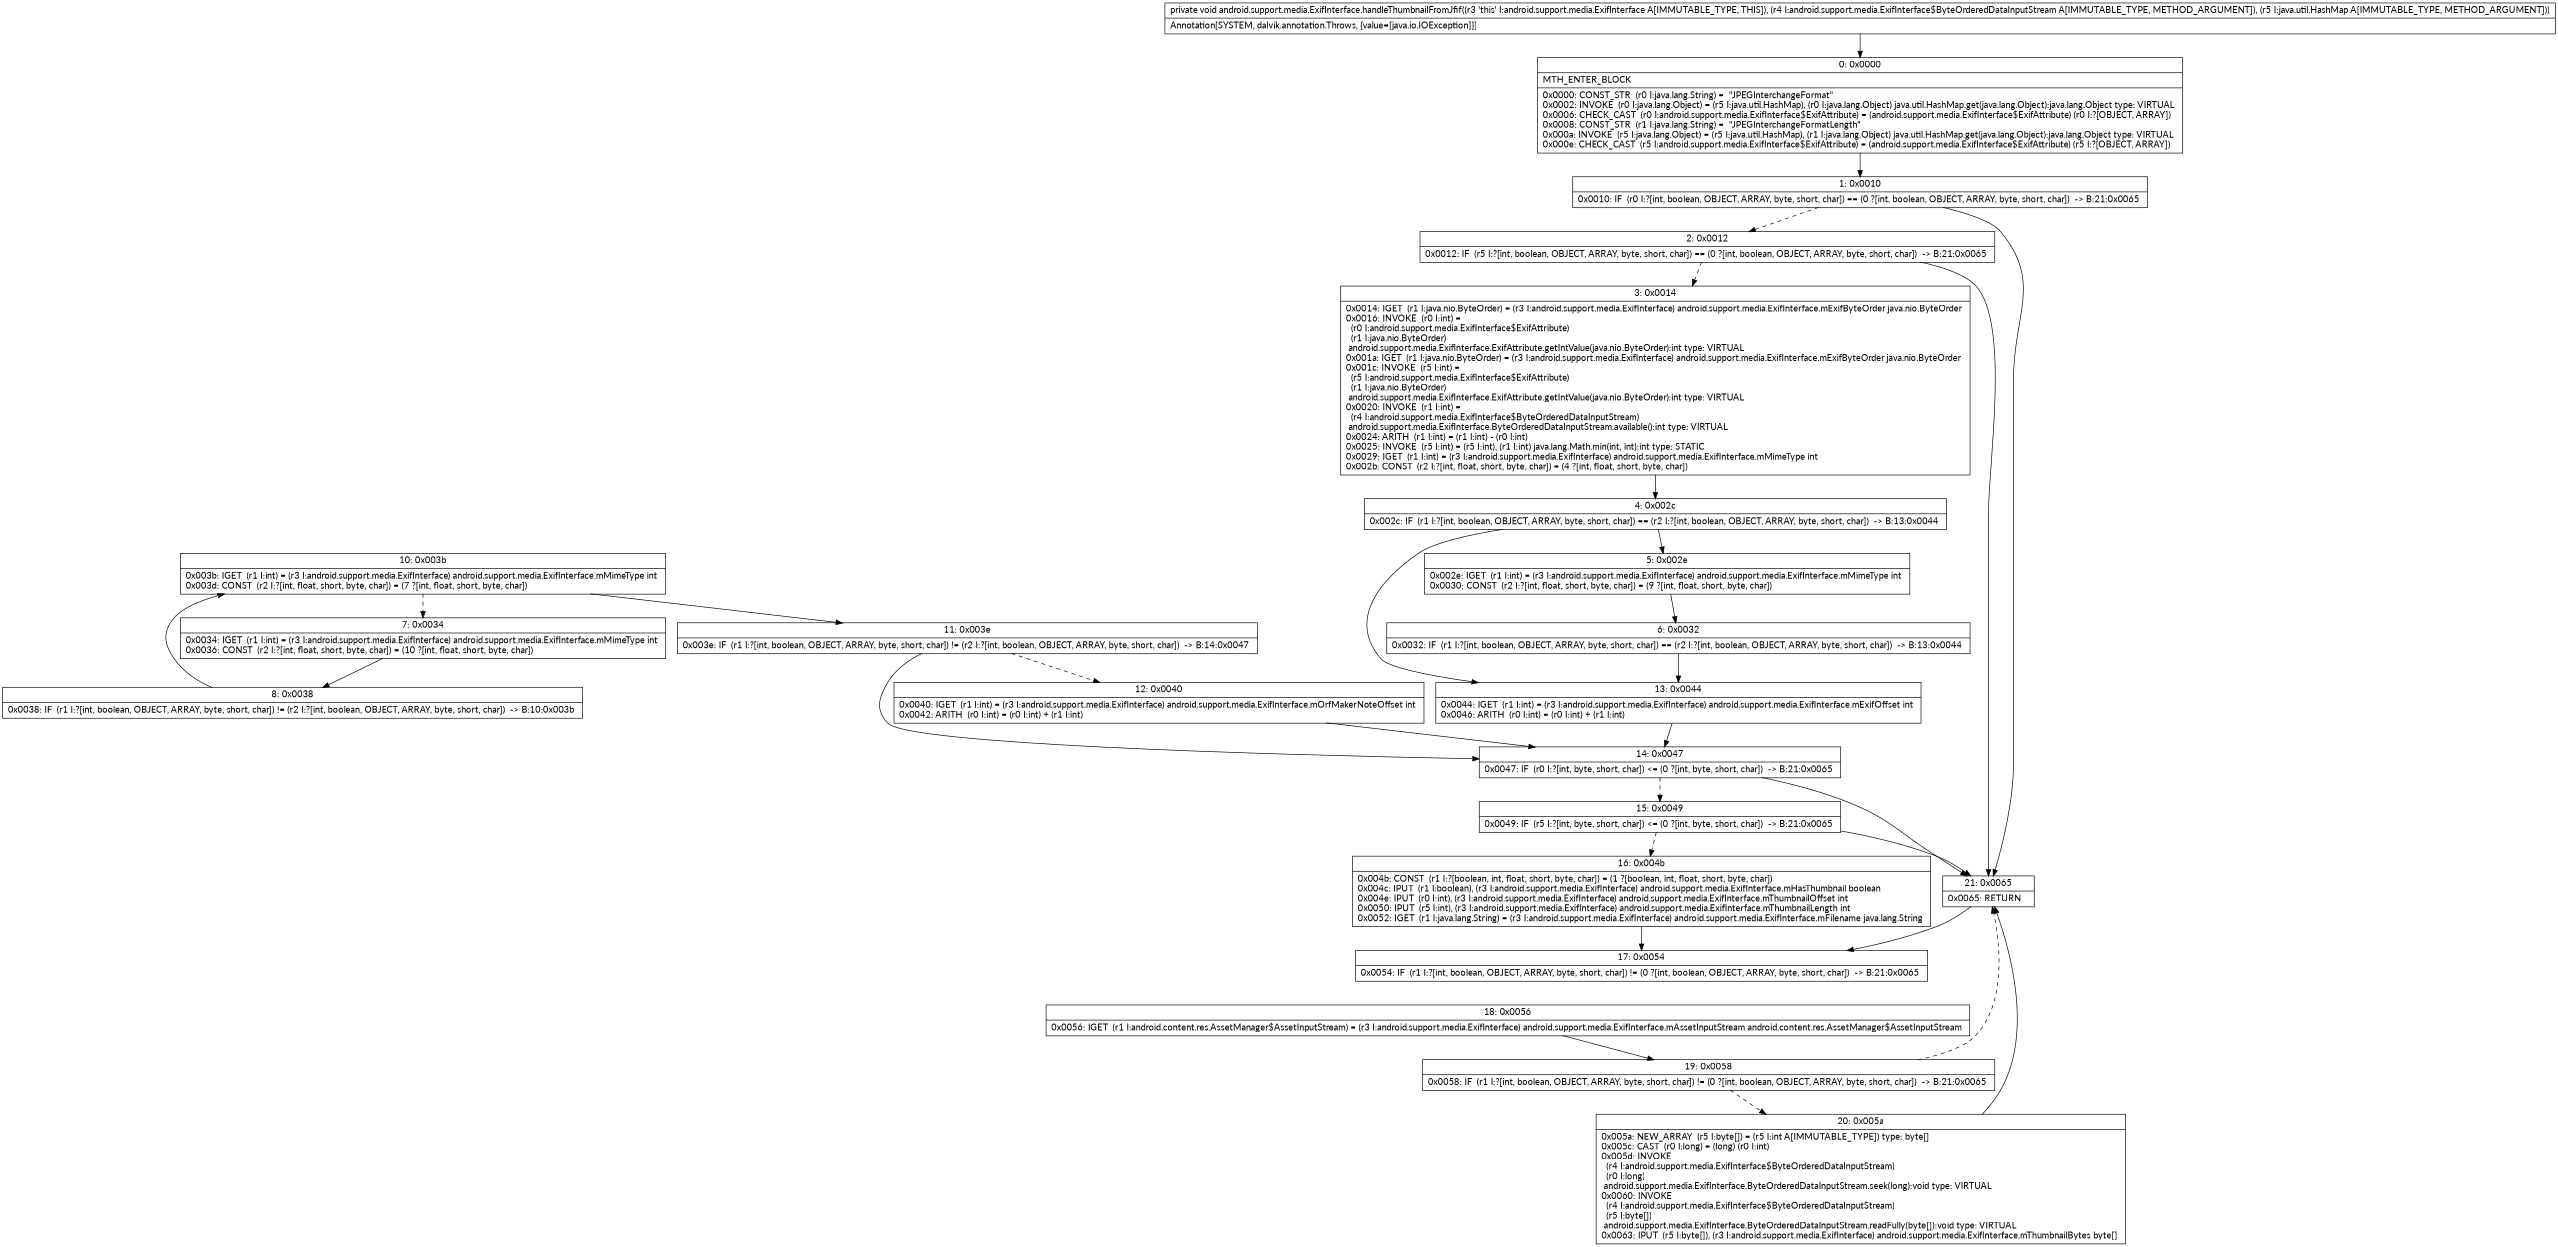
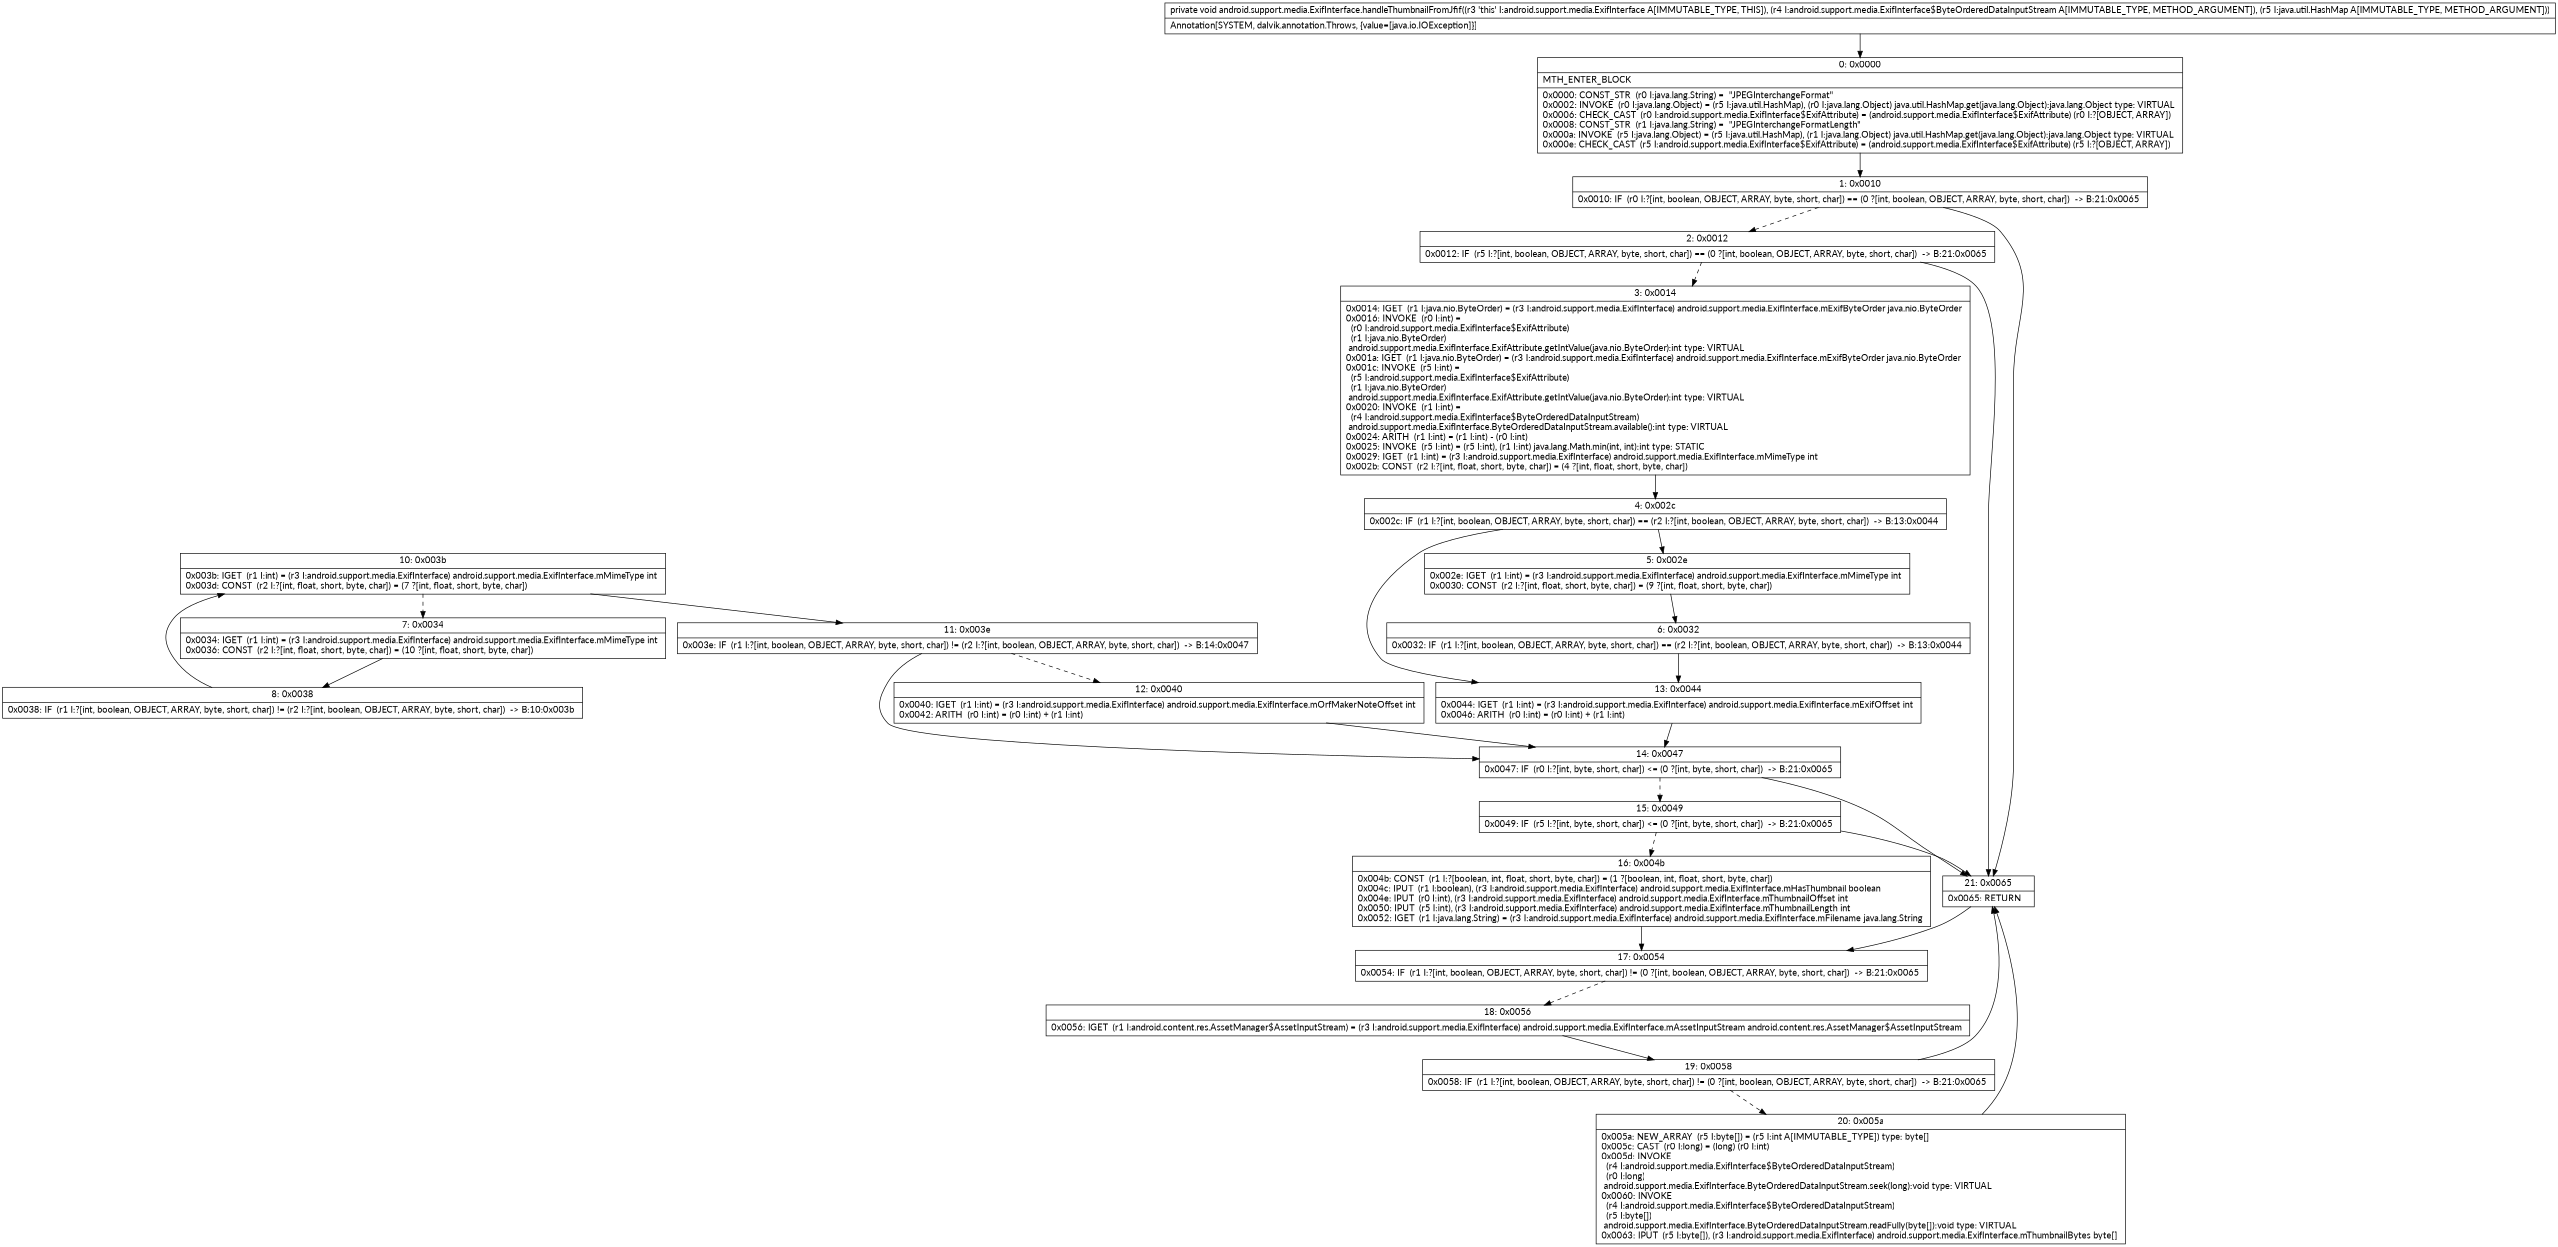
none -> (1578, 992)
(1992, 1008) -> (1992, 1008)
